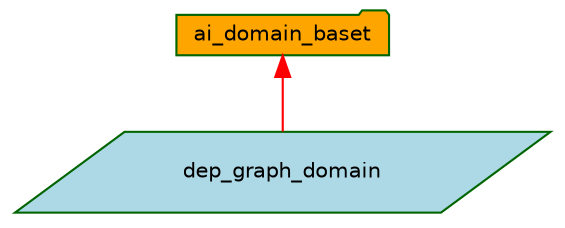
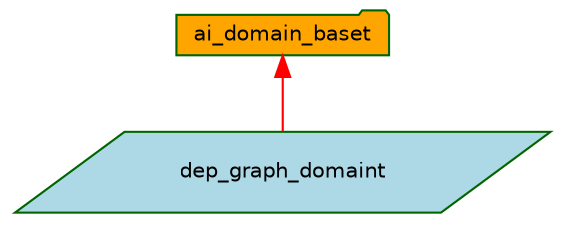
(283, 172) -> (283, 172)
